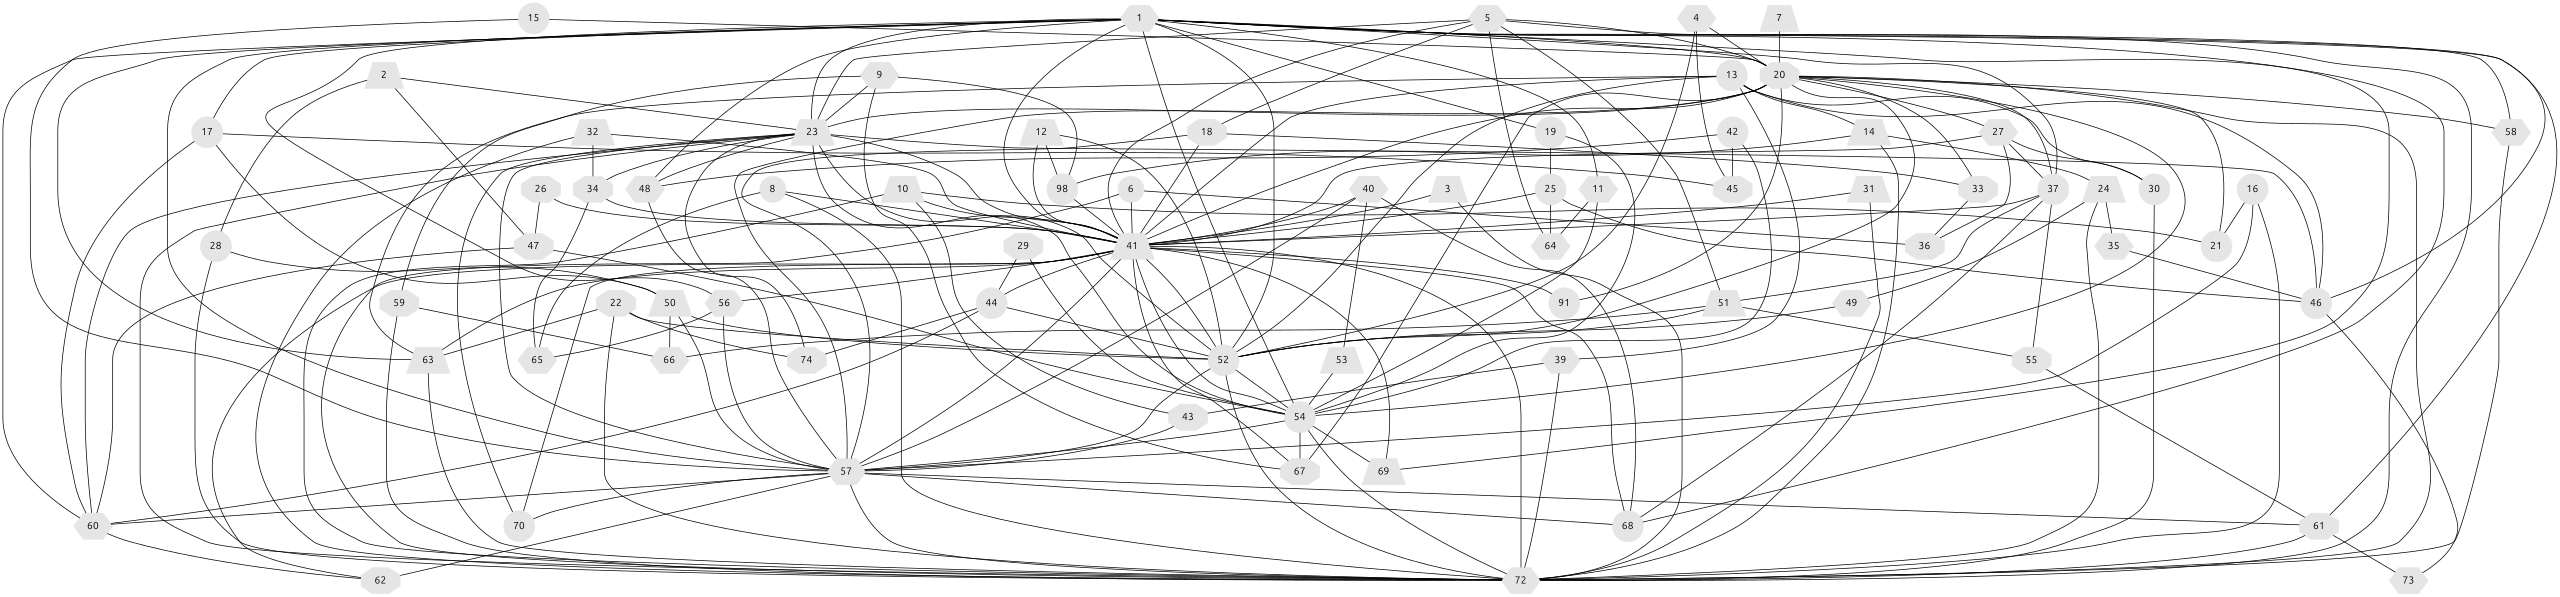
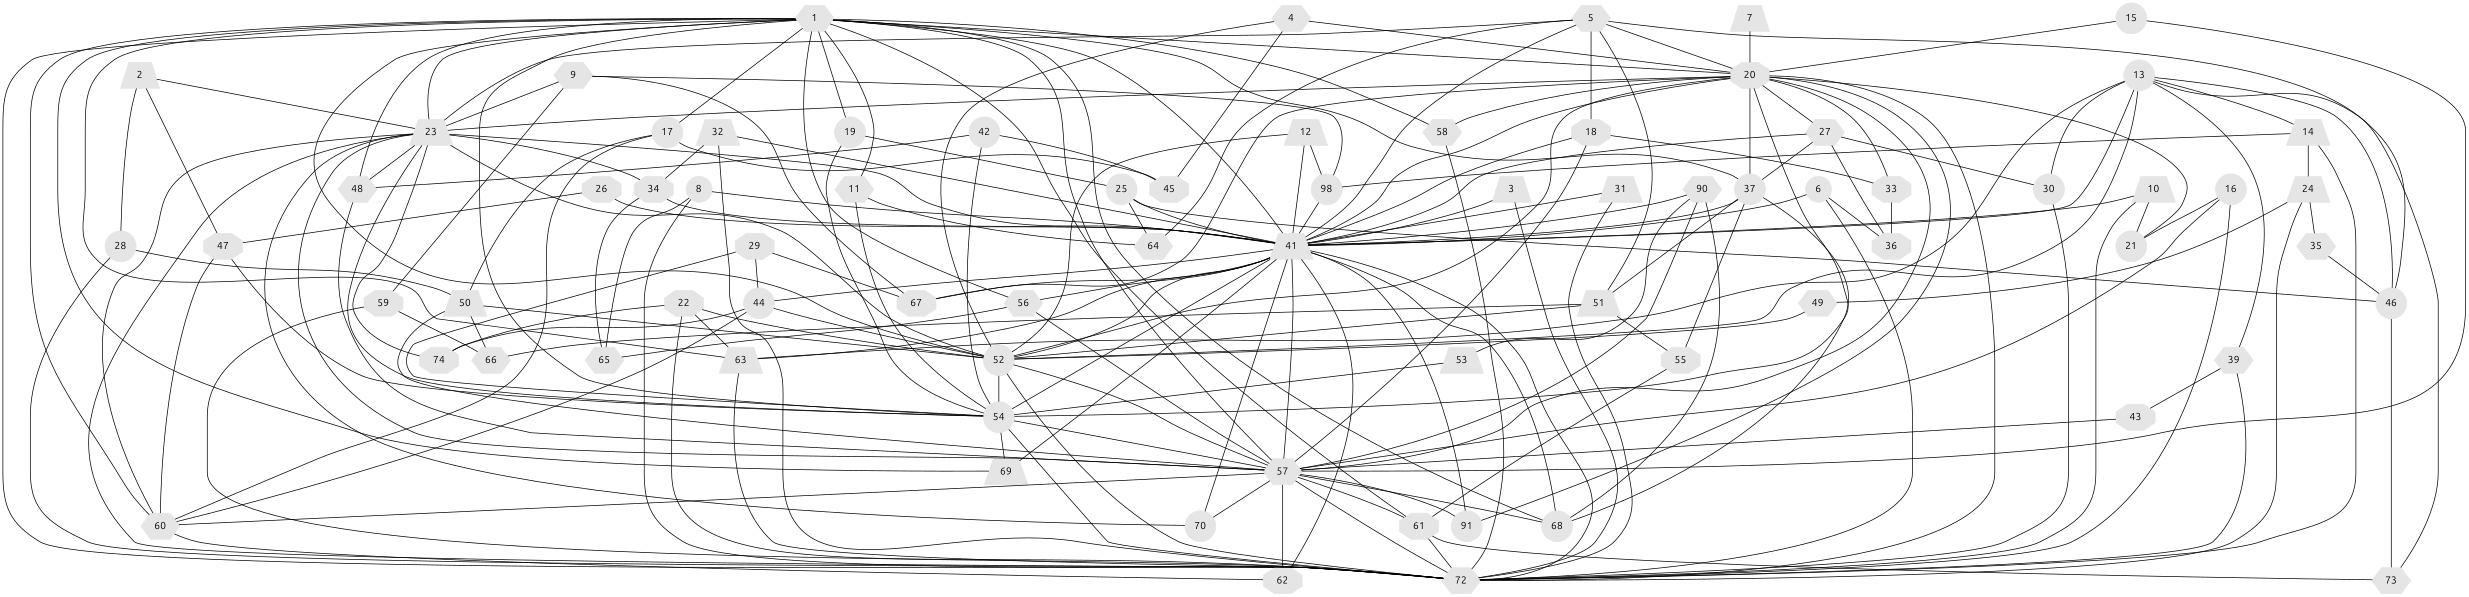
(1811, 156) -> none
(1369, 189) -> (1702, 189)
none -> (2420, 233)
(998, 343) -> none
(1300, 441) -> (826, 272)
none -> (1379, 489)
